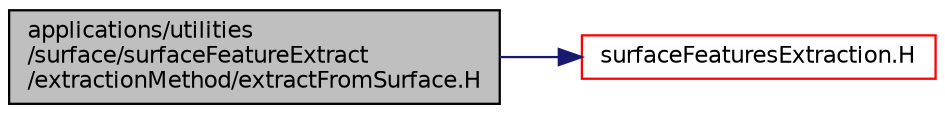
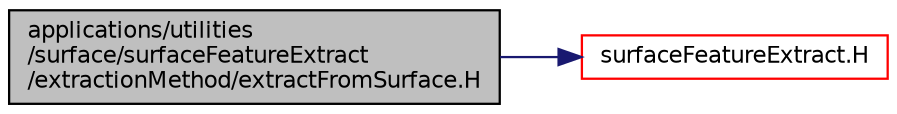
(759, 57) -> (735, 57)
